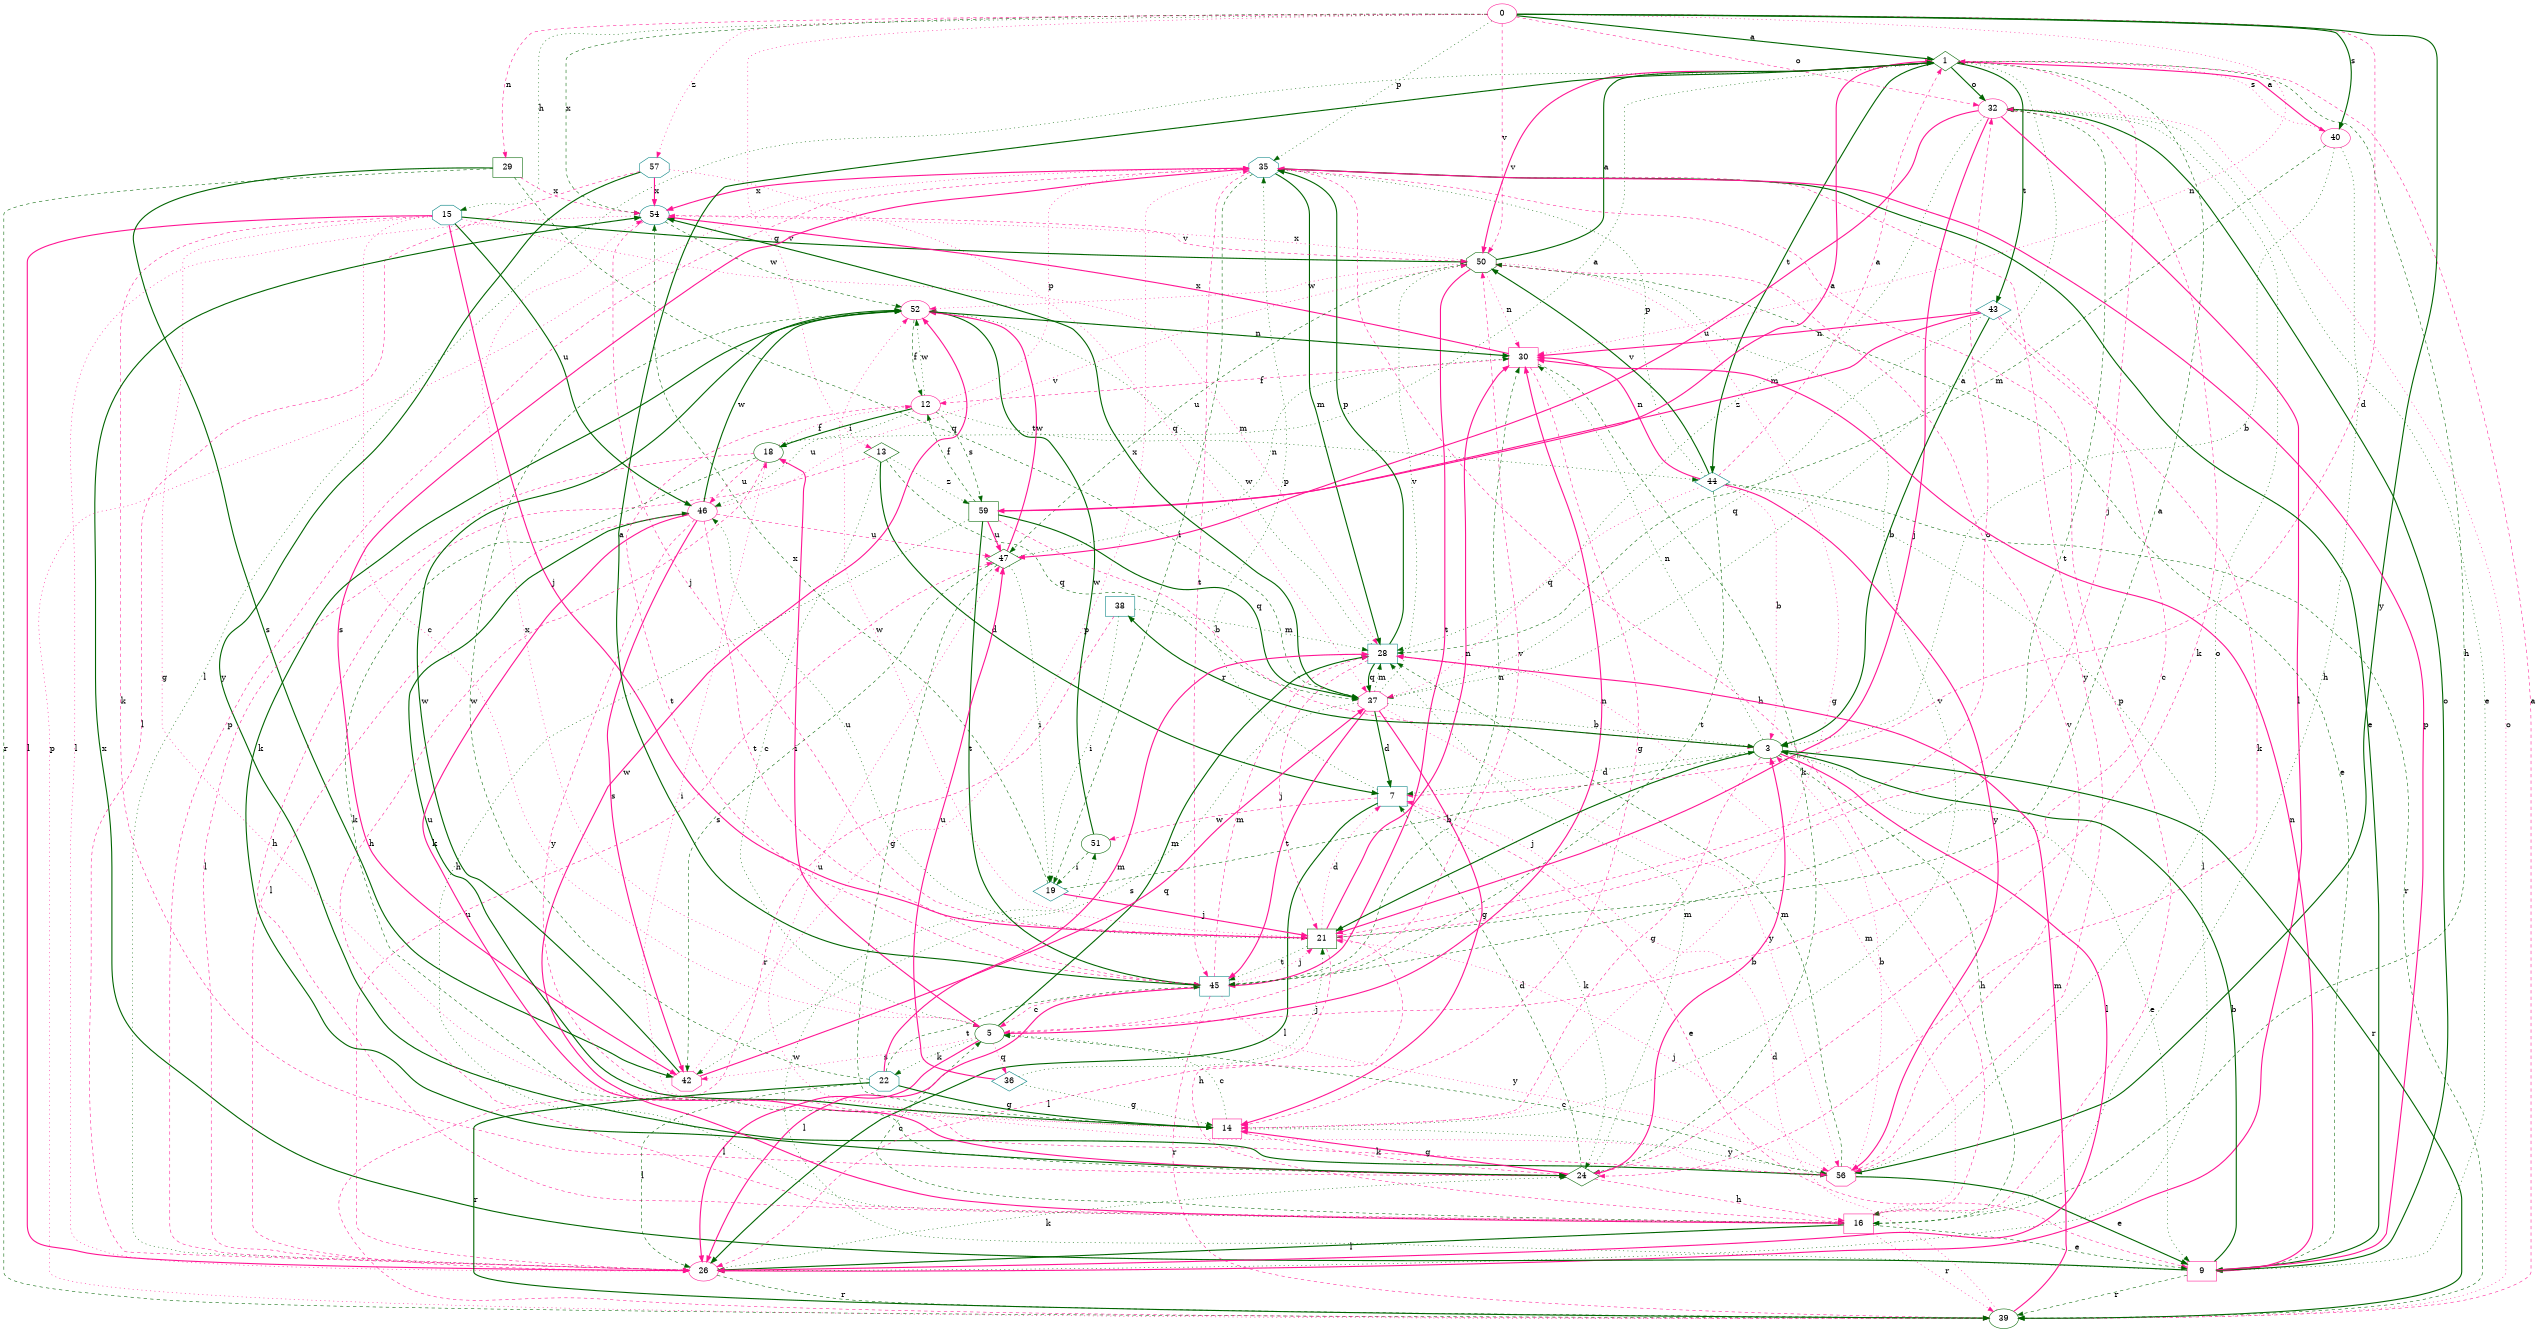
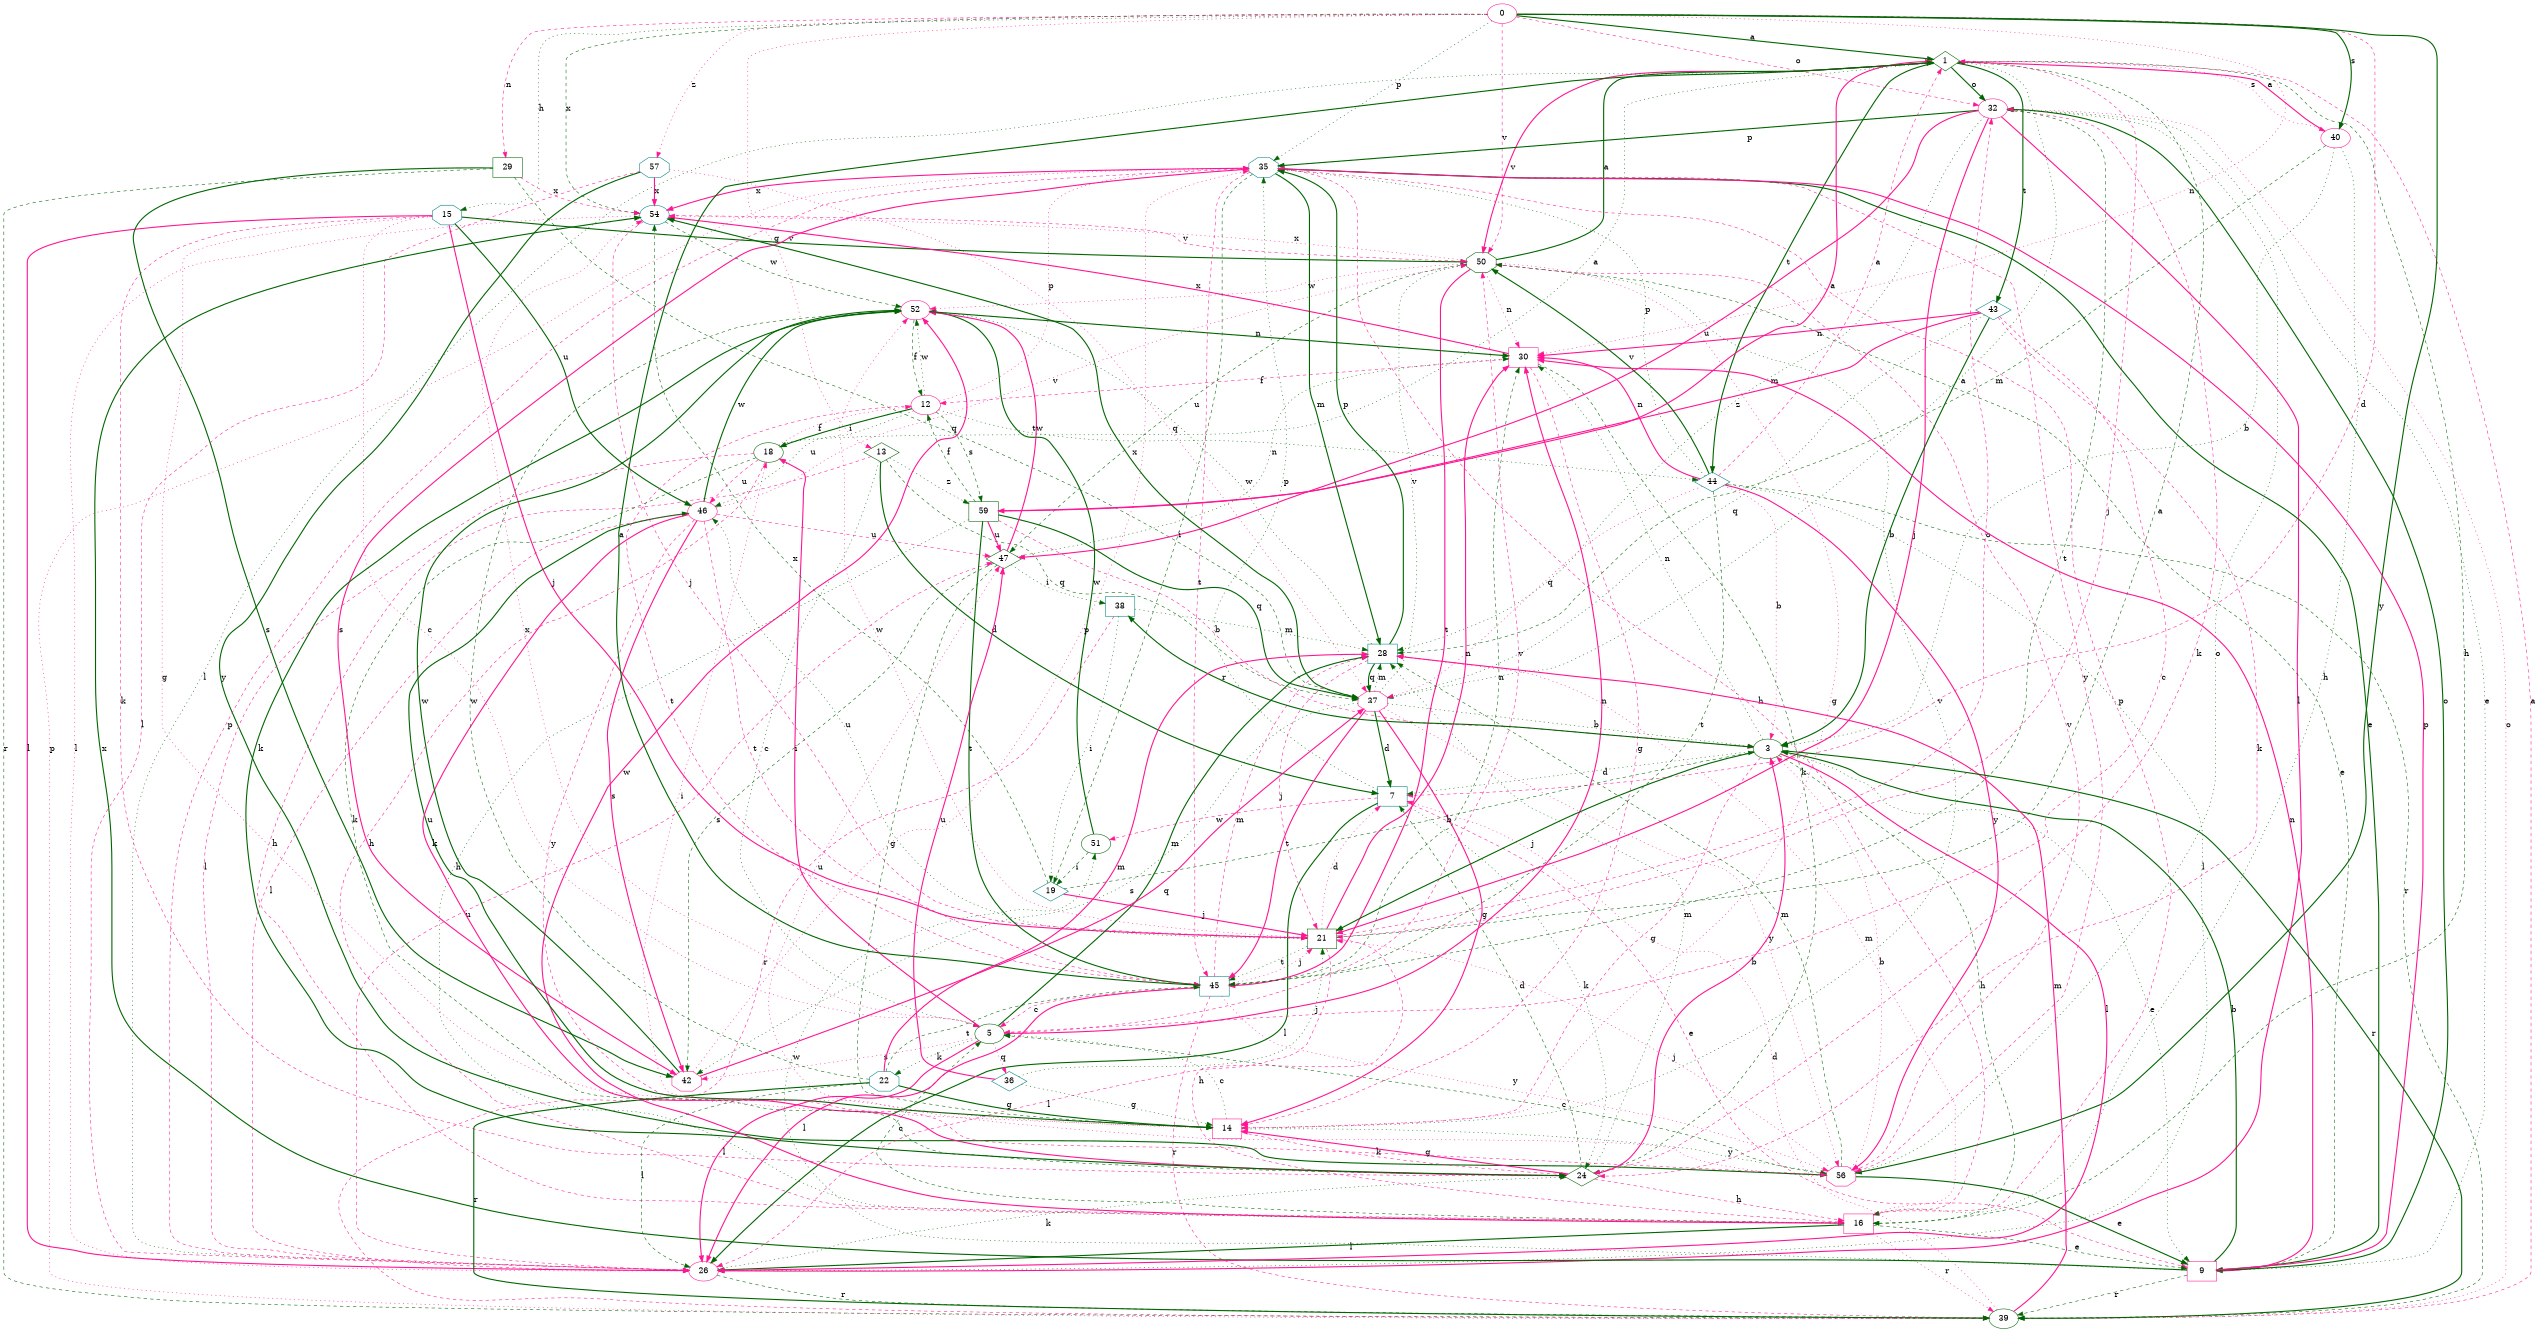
none -> (1631, 138)
(999, 293) -> none
(1038, 719) -> (1053, 589)
